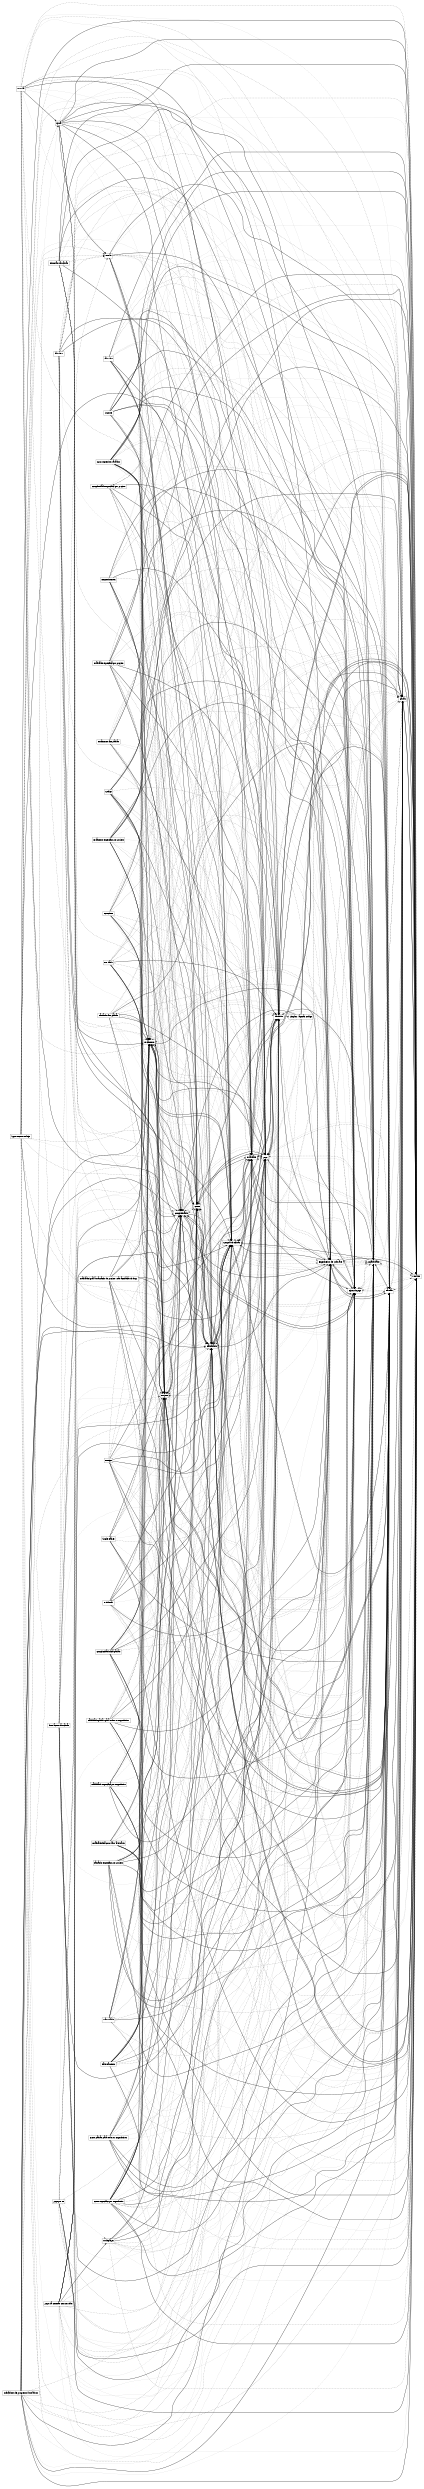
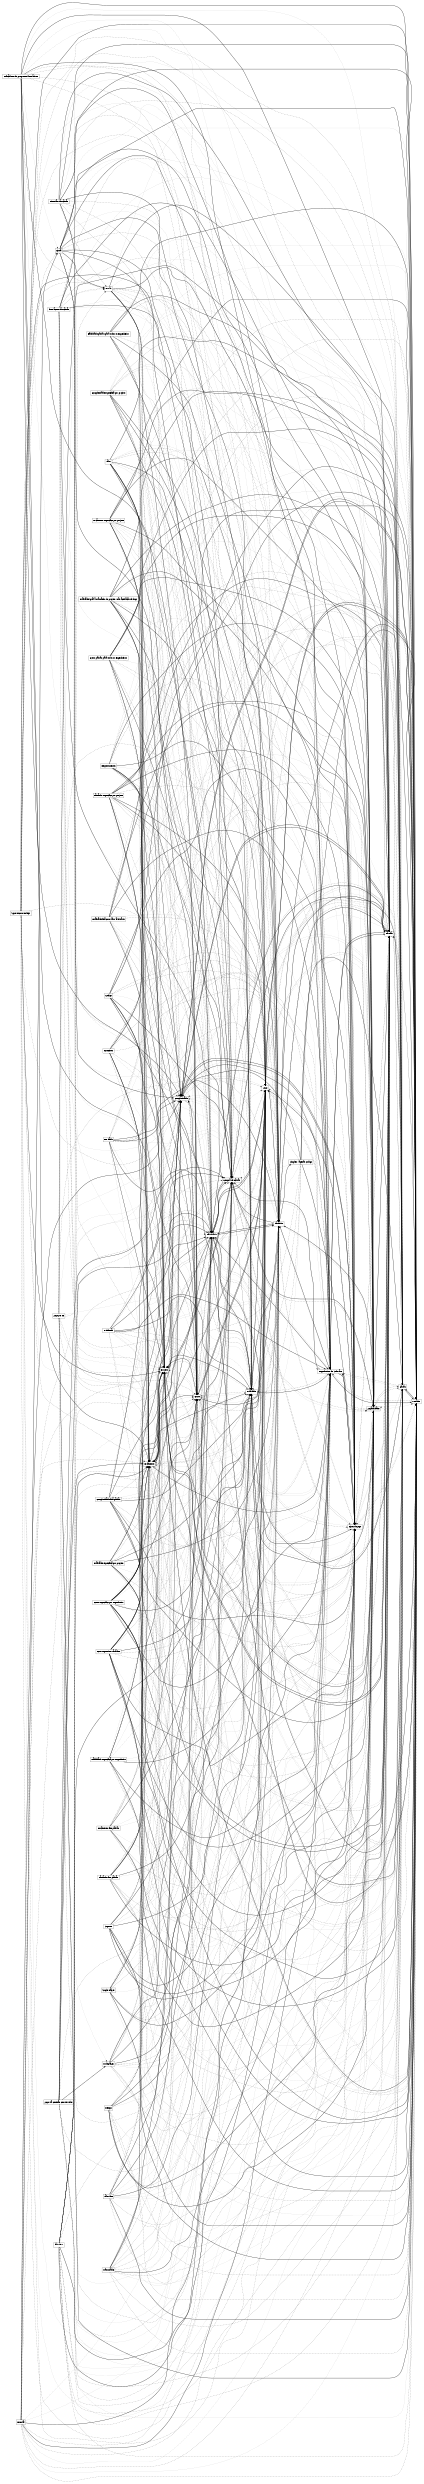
(405, 483) -> (395, 634)
(242, 1373) -> none
(109, 2064) -> (109, 462)
